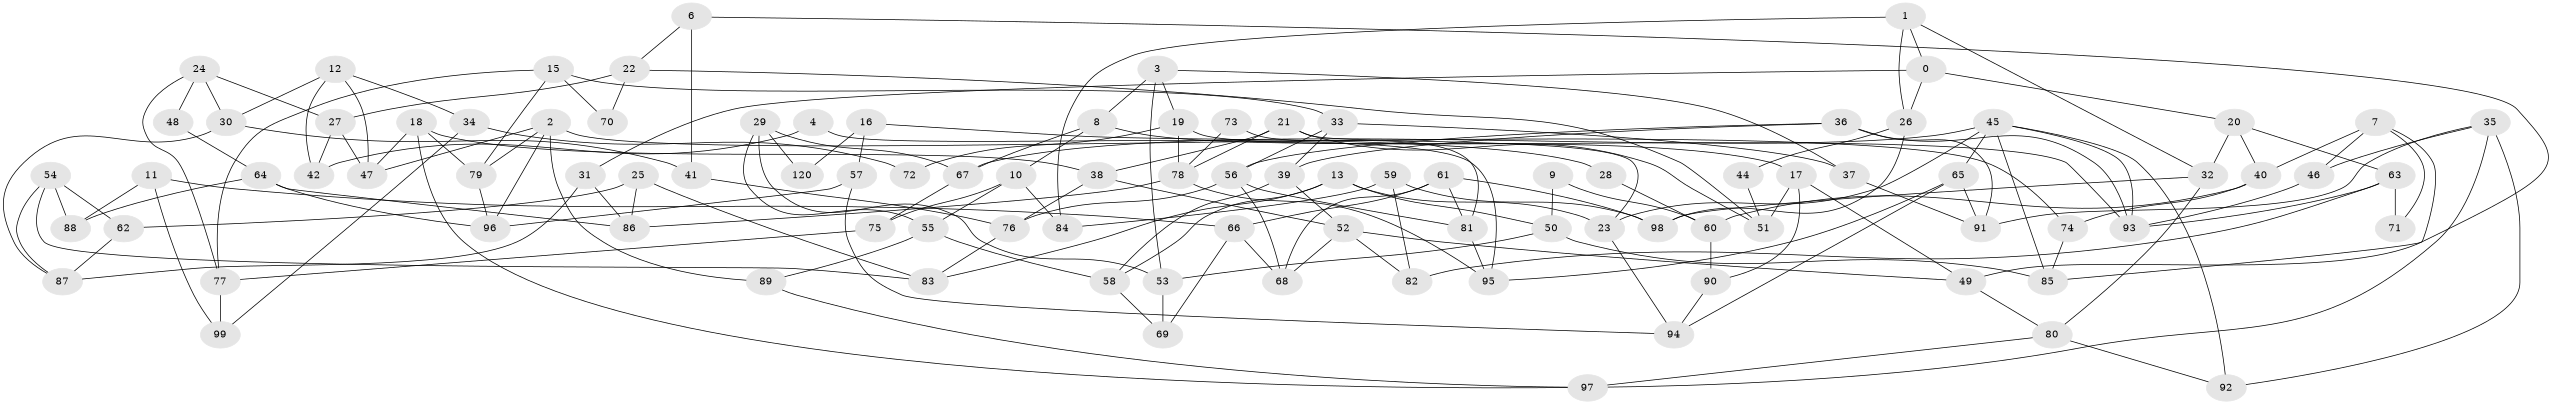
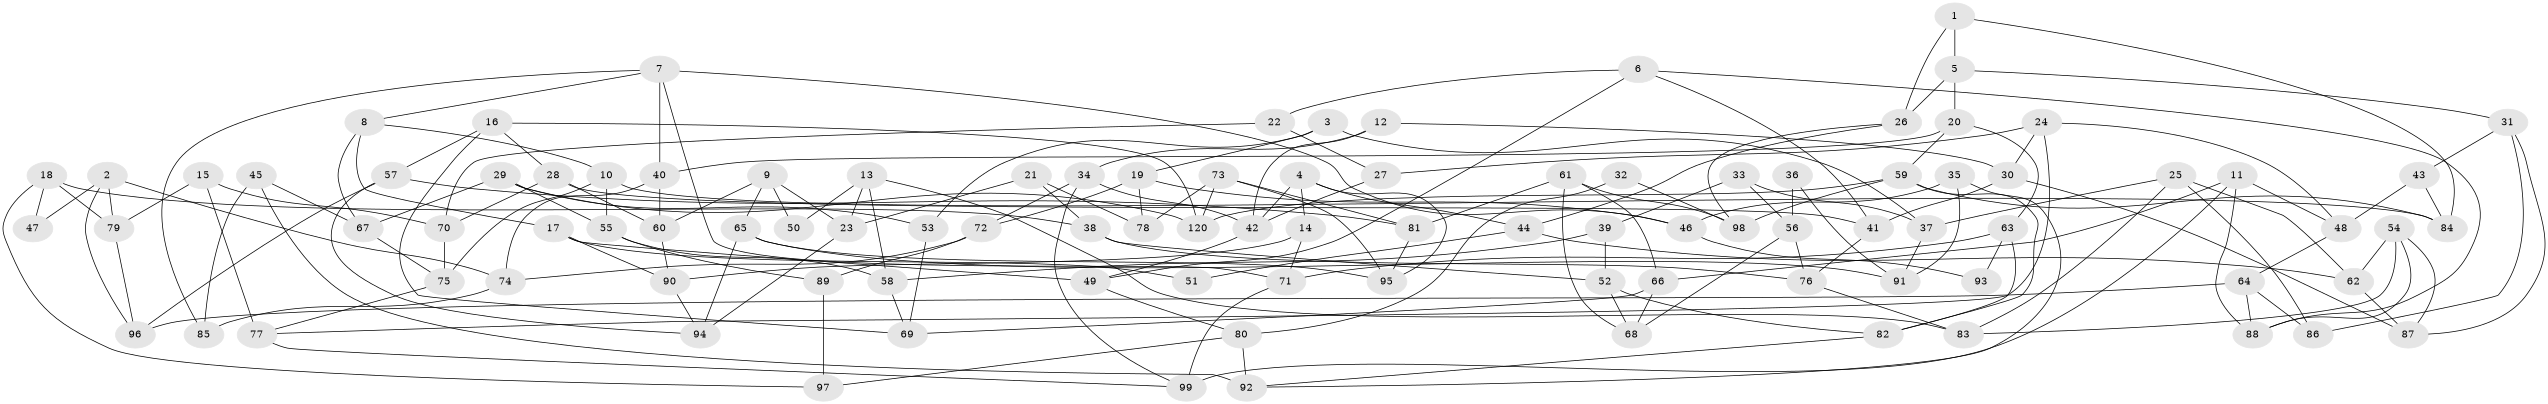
(1926, 69) -> (1955, 69)
(891, 91) -> none
(1126, 97) -> (512, 96)
(2063, 99) -> none
(1326, 105) -> none
none -> (2217, 117)
(365, 119) -> none
(1559, 135) -> none
(2010, 136) -> none
(1668, 143) -> (1412, 202)
(1979, 145) -> (757, 196)
(351, 149) -> none
(2221, 149) -> (1930, 147)
(2111, 154) -> none
(1647, 163) -> none
none -> (2419, 176)
(1889, 183) -> (800, 197)
none -> (2094, 192)
none -> (1531, 195)
none -> (1151, 199)
none -> (1209, 201)
none -> (499, 202)
(982, 203) -> none
none -> (1410, 206)
none -> (1502, 208)
none -> (2302, 208)
(1372, 211) -> (1002, 201)
(1377, 218) -> (1341, 222)
none -> (1306, 229)
(608, 245) -> (904, 257)
(1552, 252) -> (1174, 259)
none -> (444, 255)
(1358, 258) -> none
none -> (1918, 260)
(1786, 263) -> none
none -> (747, 264)
none -> (573, 309)
none -> (1226, 312)
(2117, 342) -> none
none -> (1565, 361)
